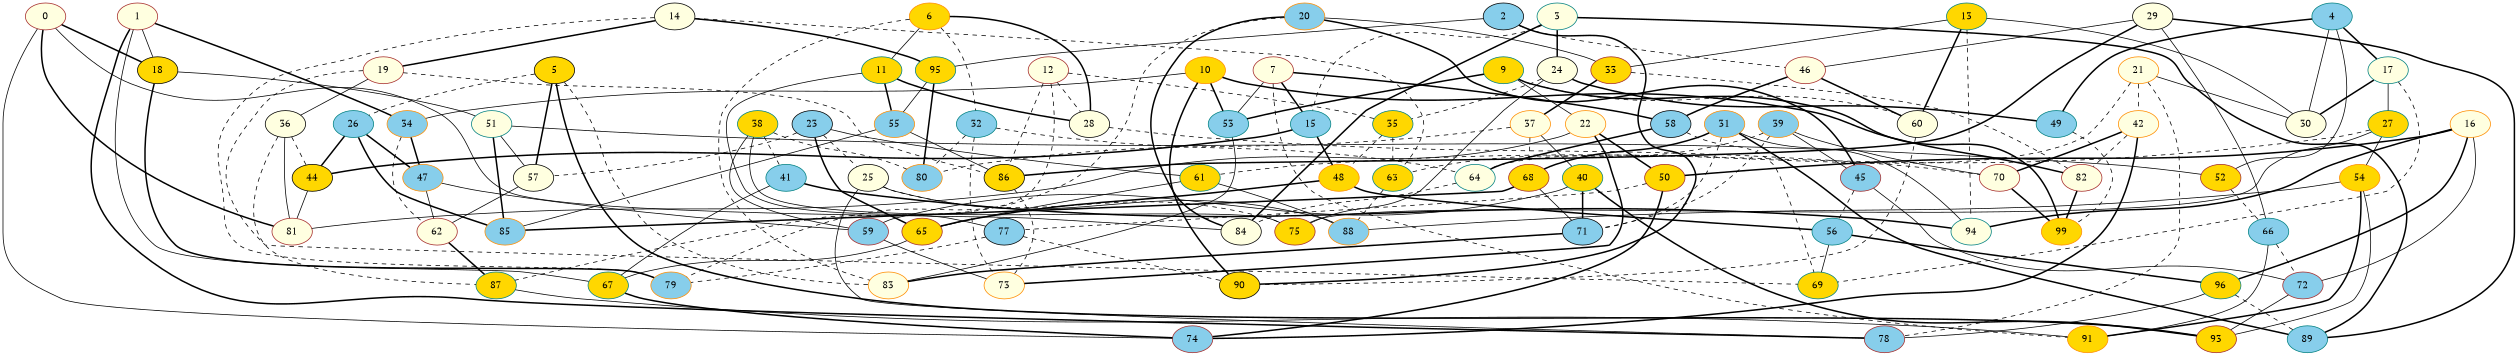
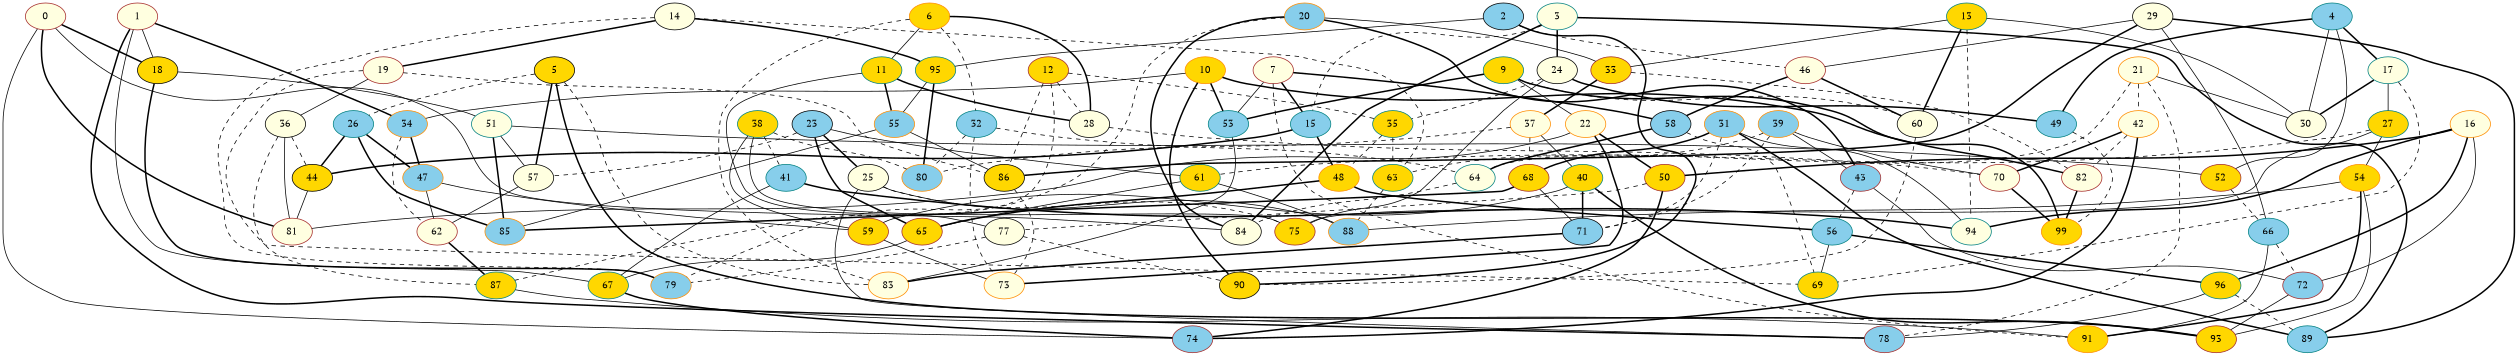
(1048, 70) -> (1048, 70)
(840, 151) -> (840, 151)
(1861, 178) -> (1861, 178)
(868, 232) -> (868, 232)
(1004, 232) -> (1004, 232)
